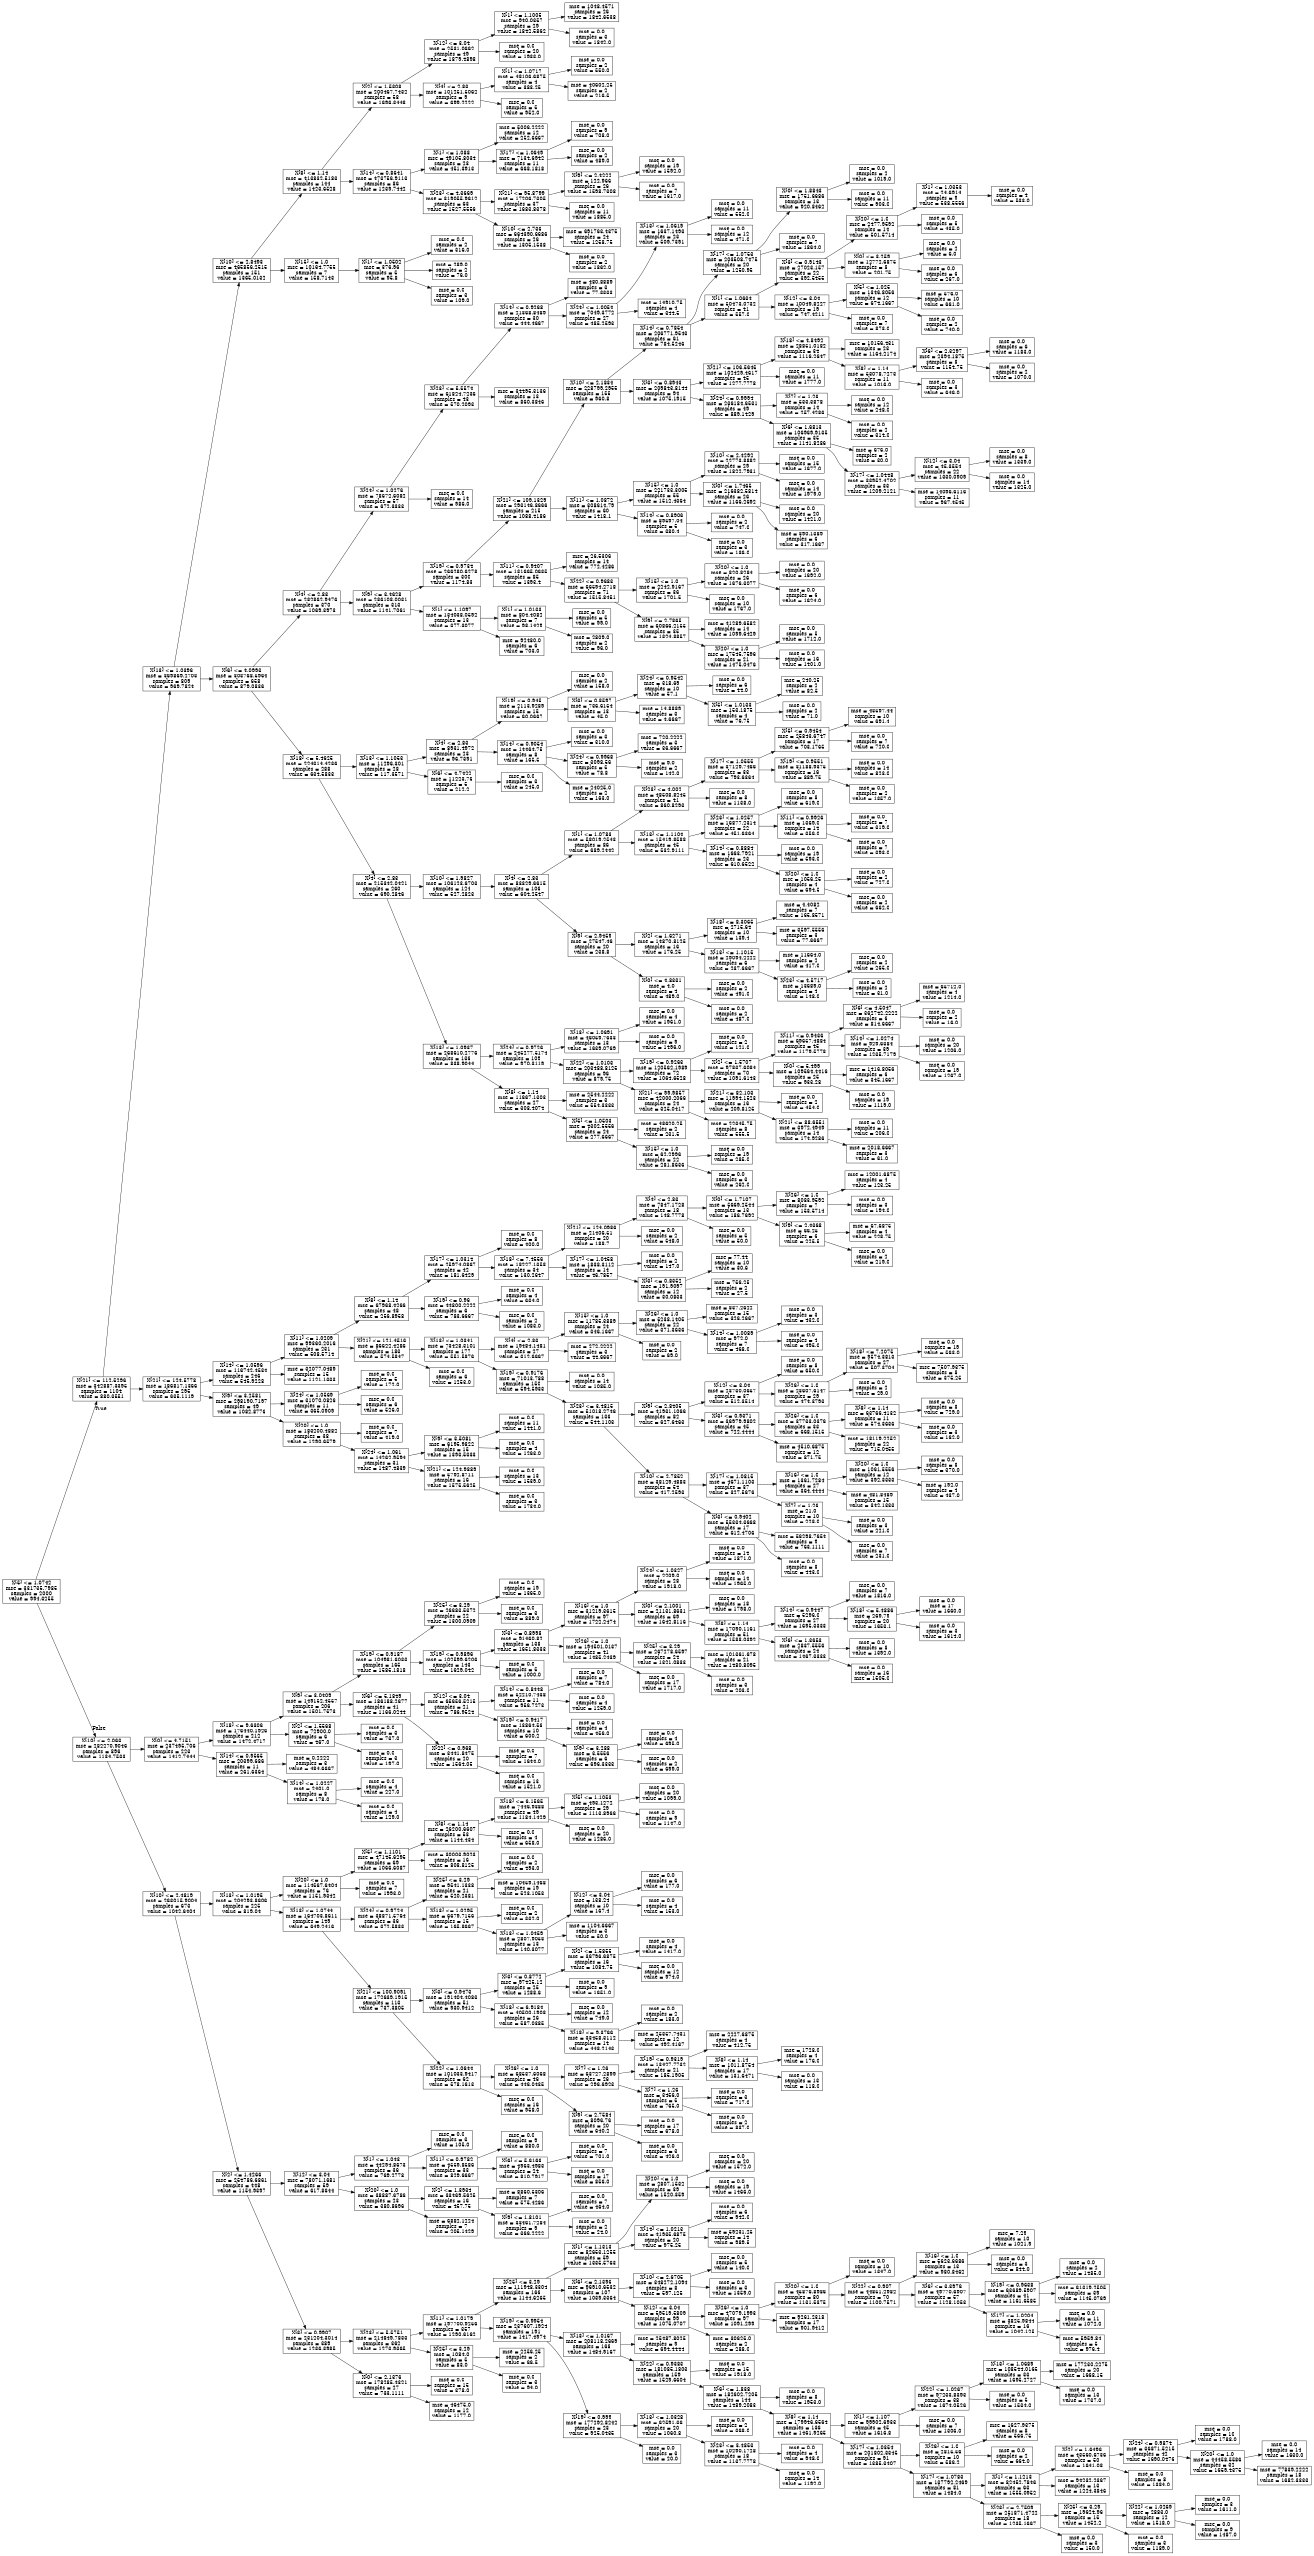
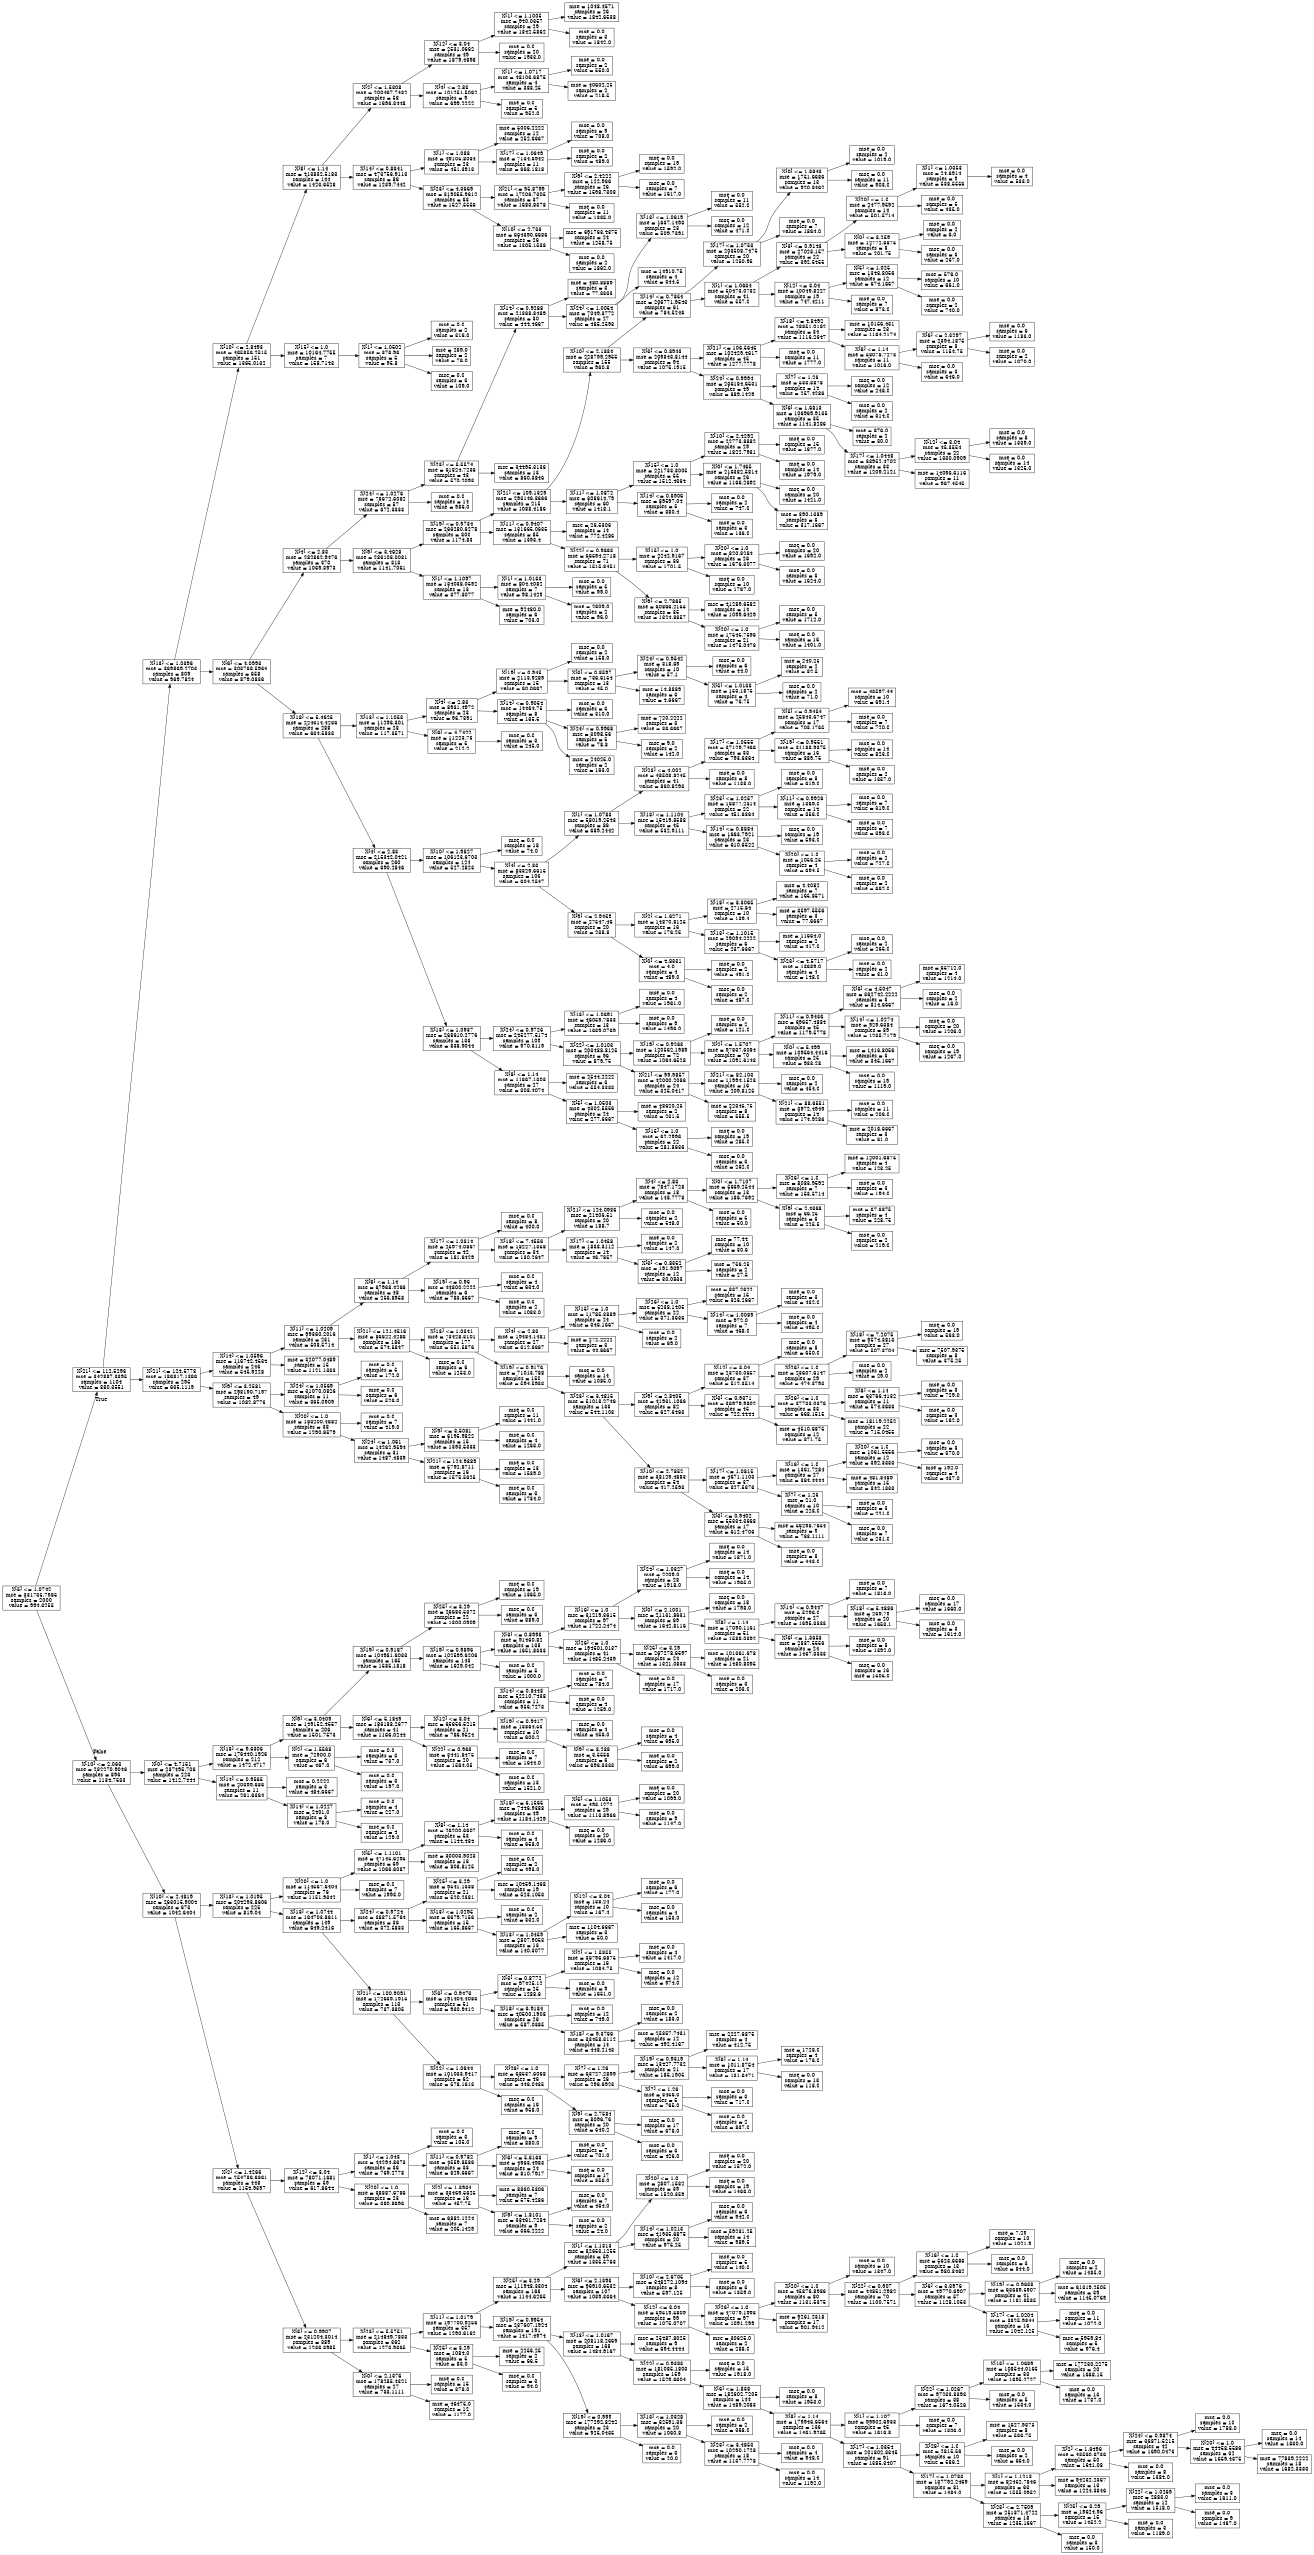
none -> (522, 846)
(942, 1606) -> (942, 1604)
